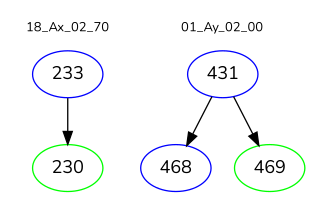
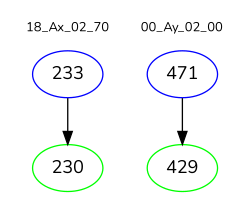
(223, 28) -> (182, 28)
(223, 74) -> (182, 74)
(176, 168) -> none
(270, 168) -> (182, 168)
